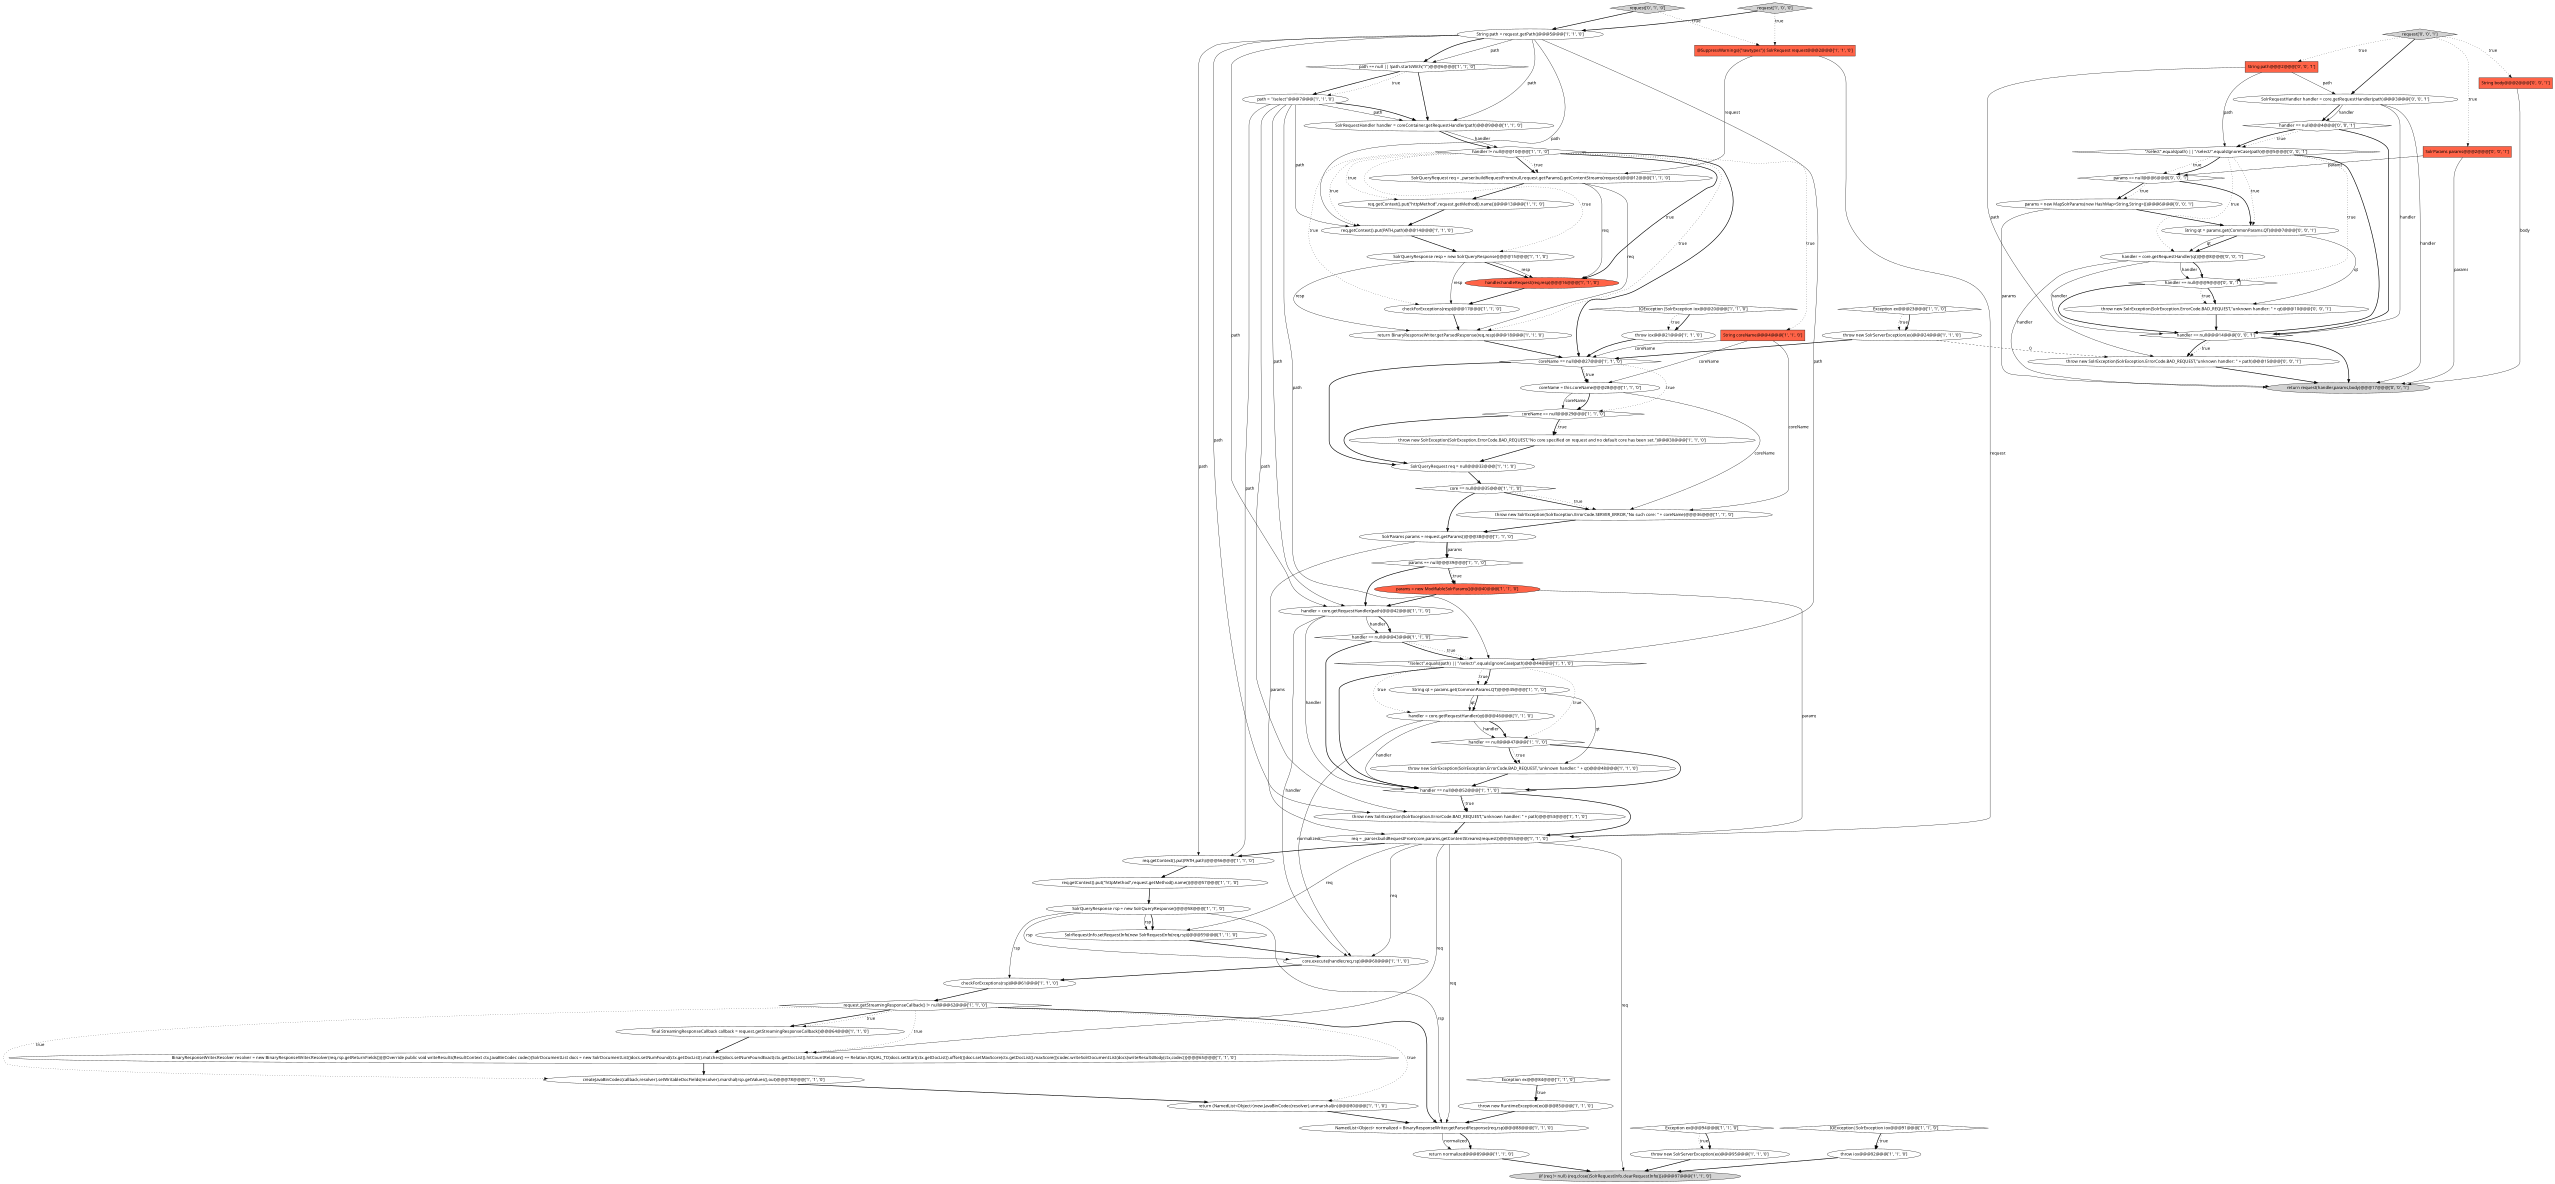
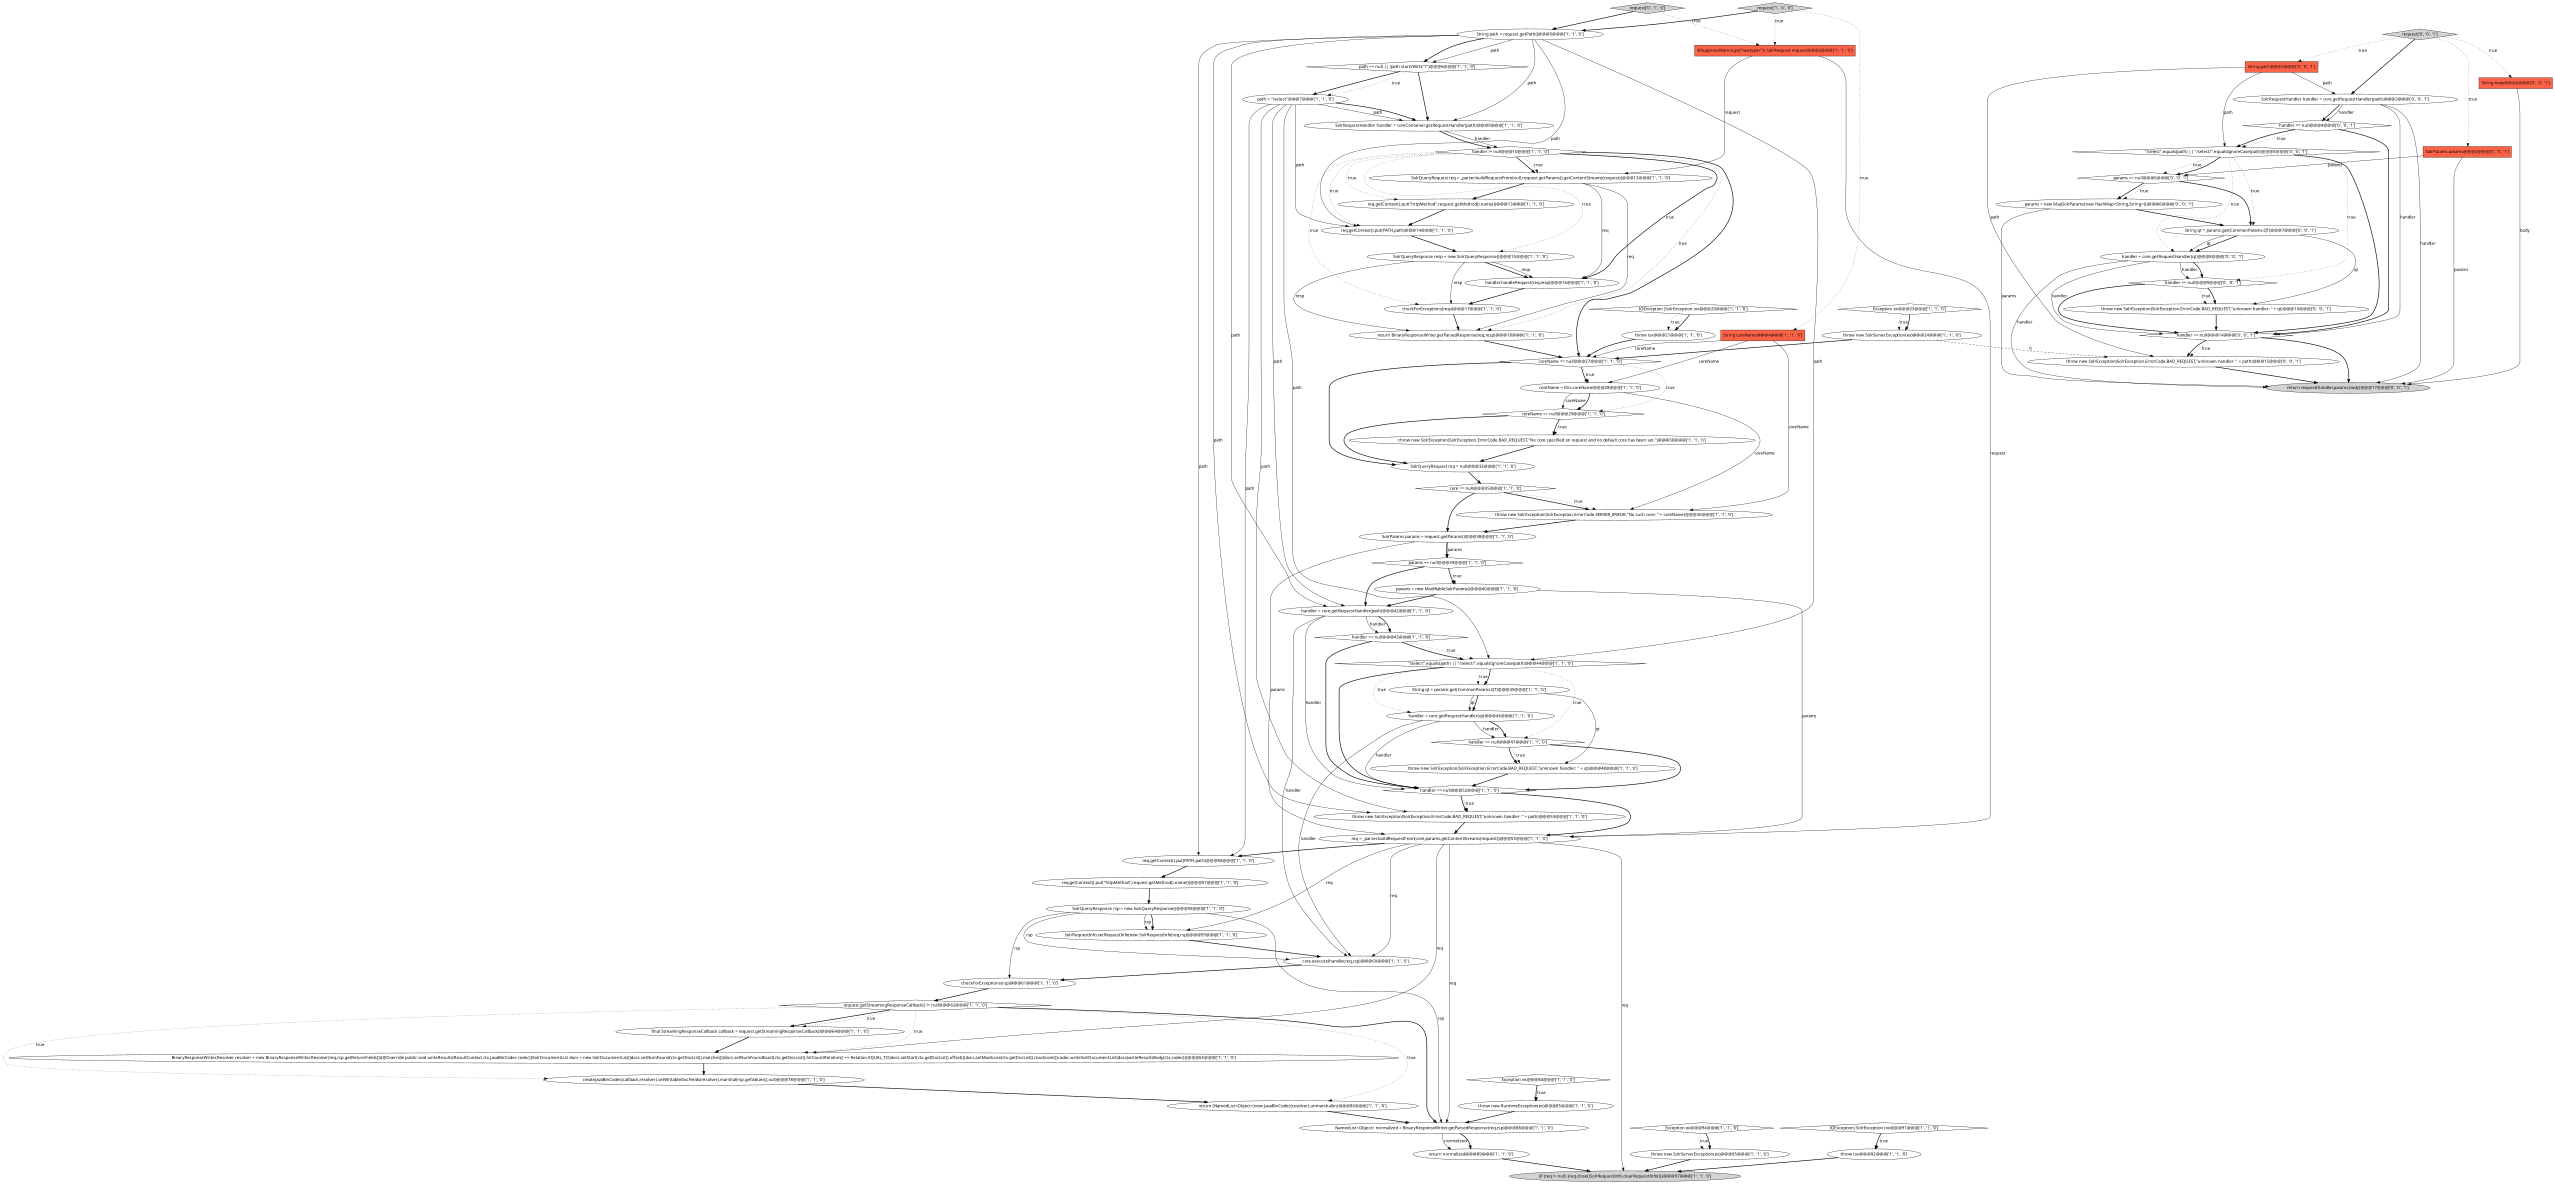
(1770, 163) -> (1860, 158)
(1542, 283) -> (1542, 283)
(1457, 589) -> (1457, 589)
(1308, 839) -> (1308, 839)
